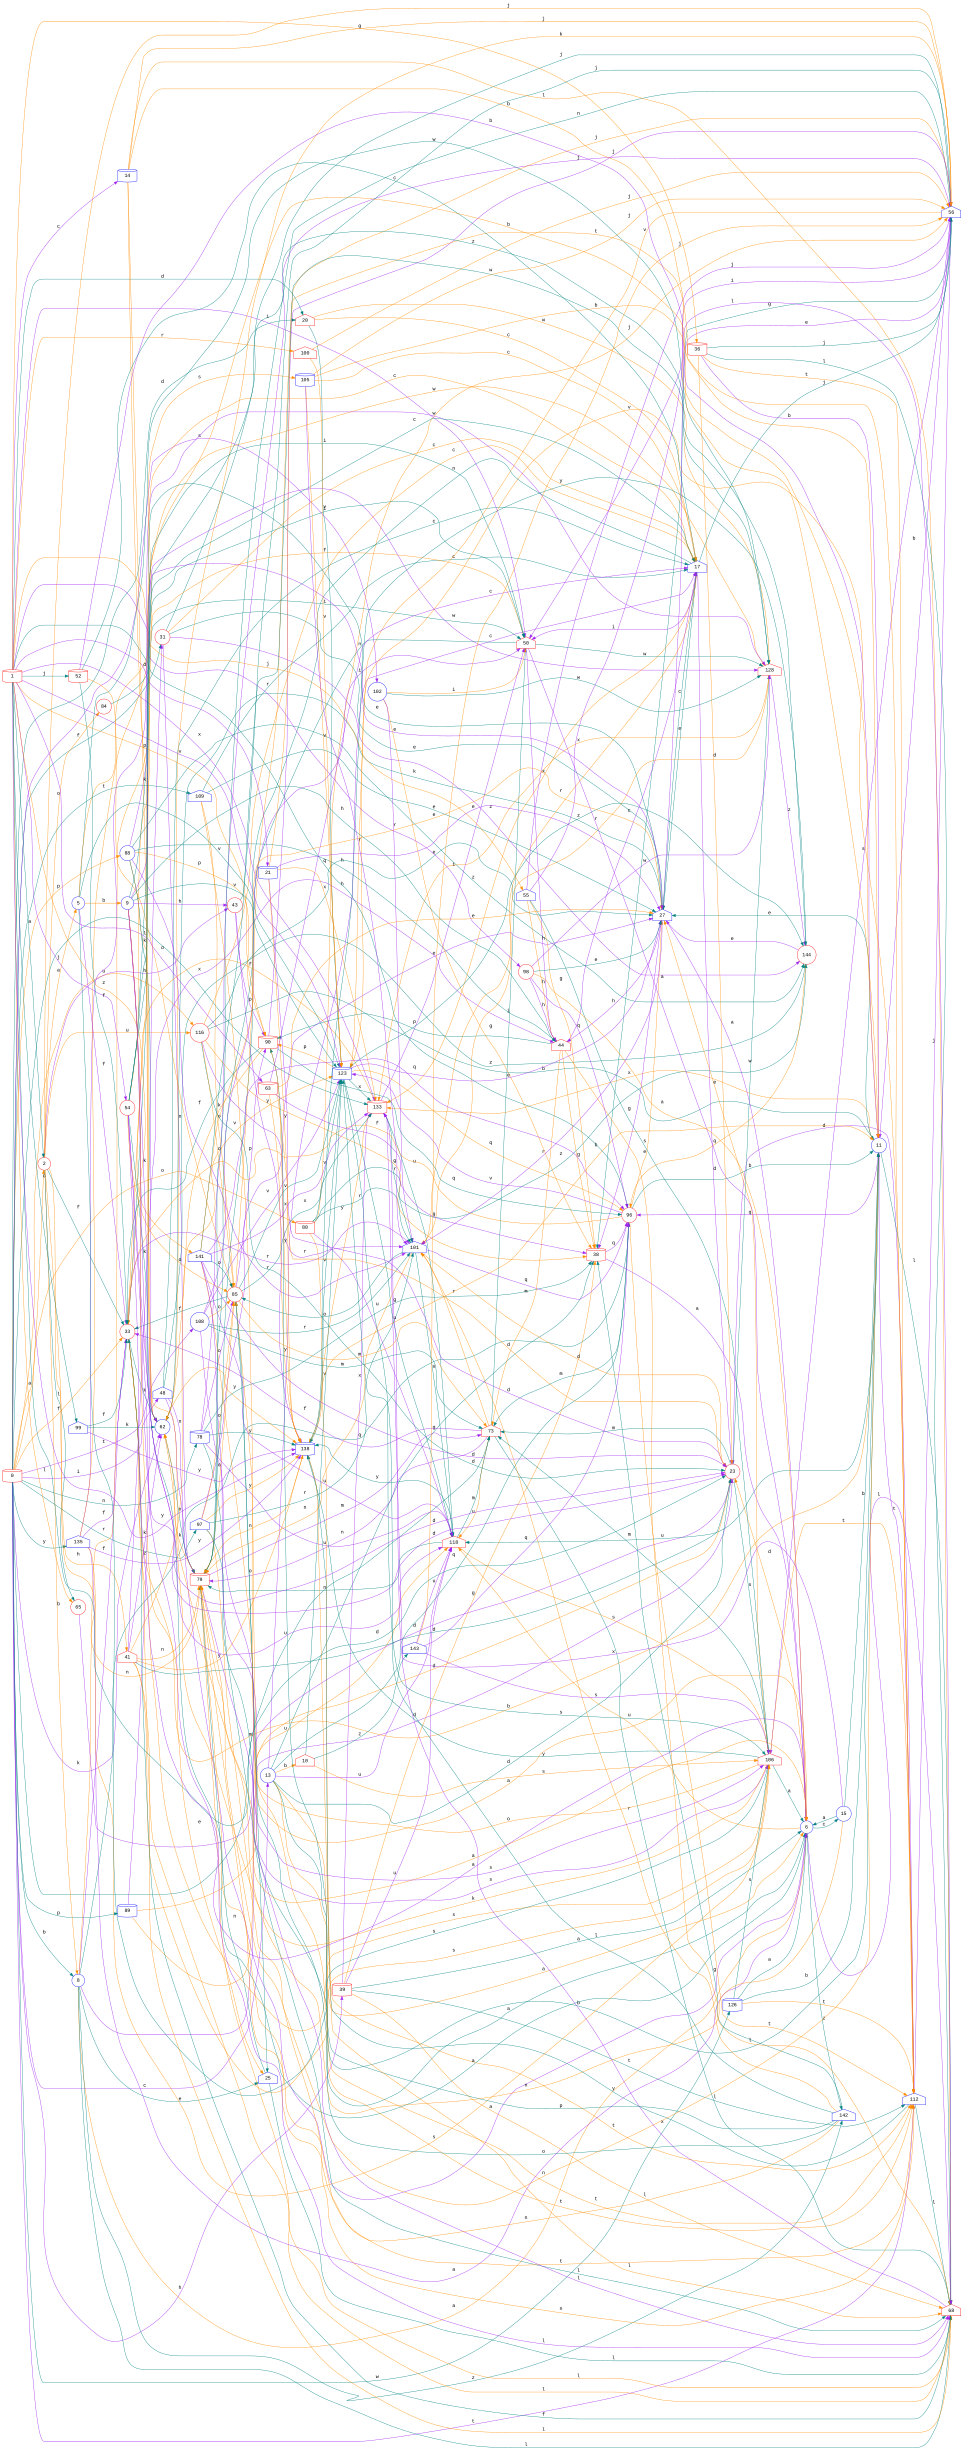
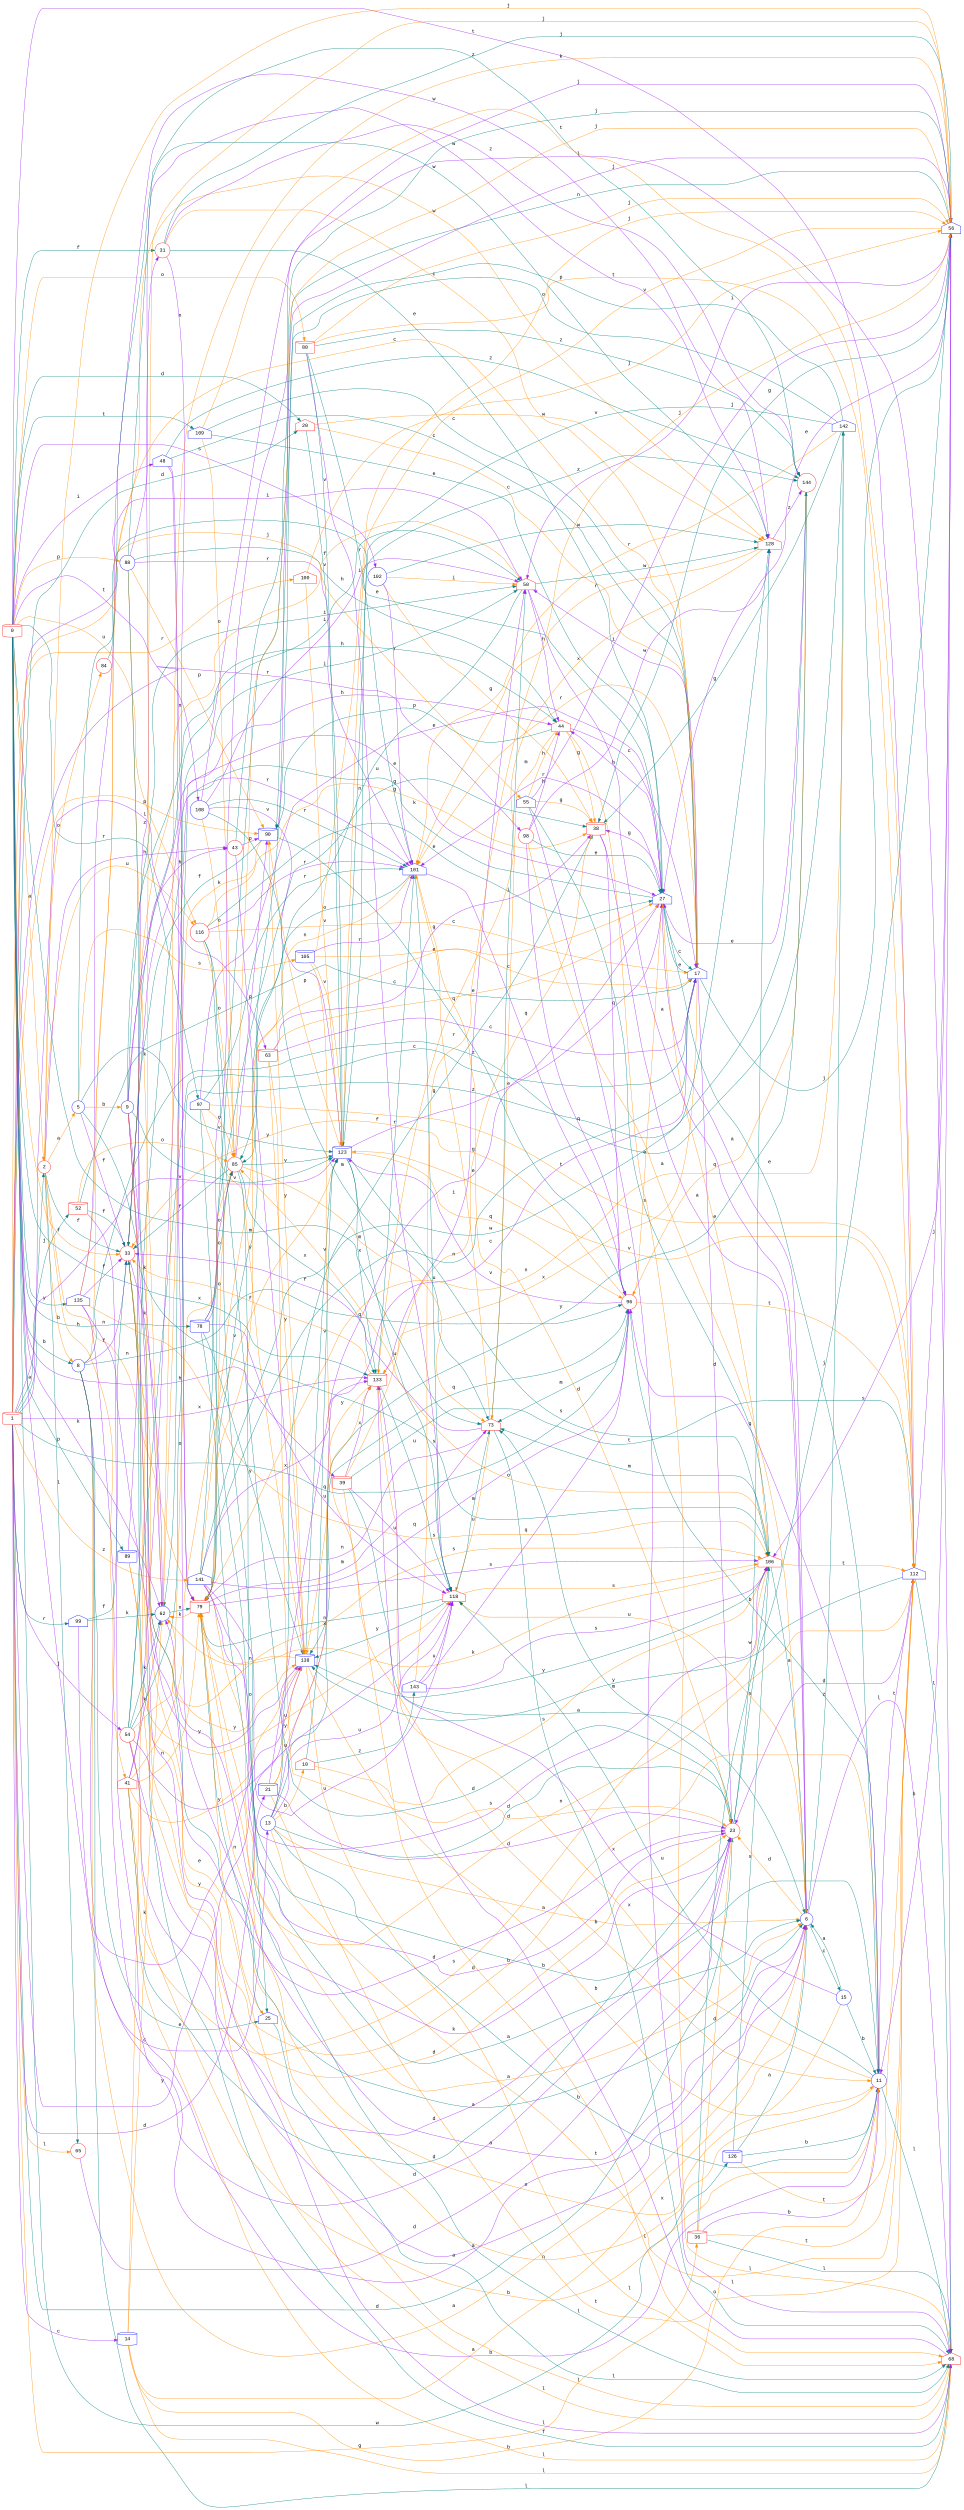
(268, 1042) -> (268, 834)
(44, 1176) -> (44, 1619)
(136, 1368) -> (156, 1430)
(596, 1935) -> (596, 413)
none -> (364, 1996)
(715, 2097) -> (715, 2292)
